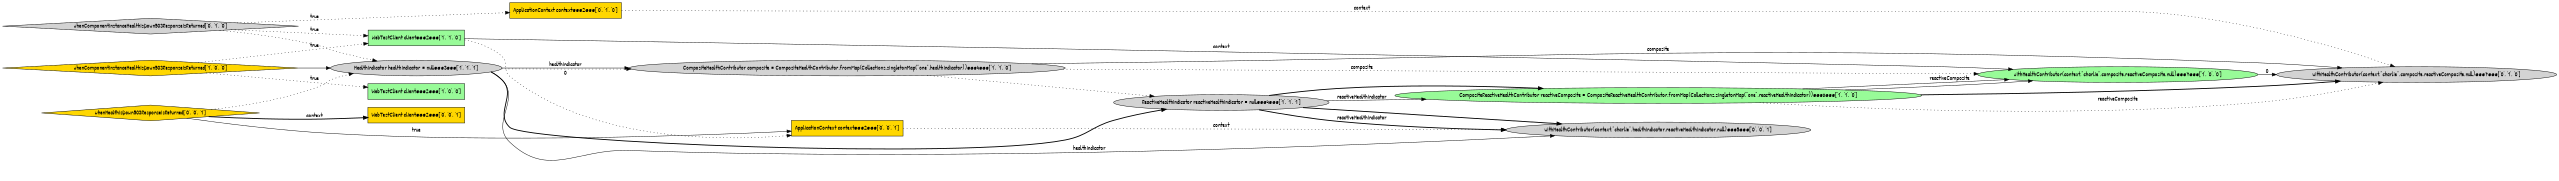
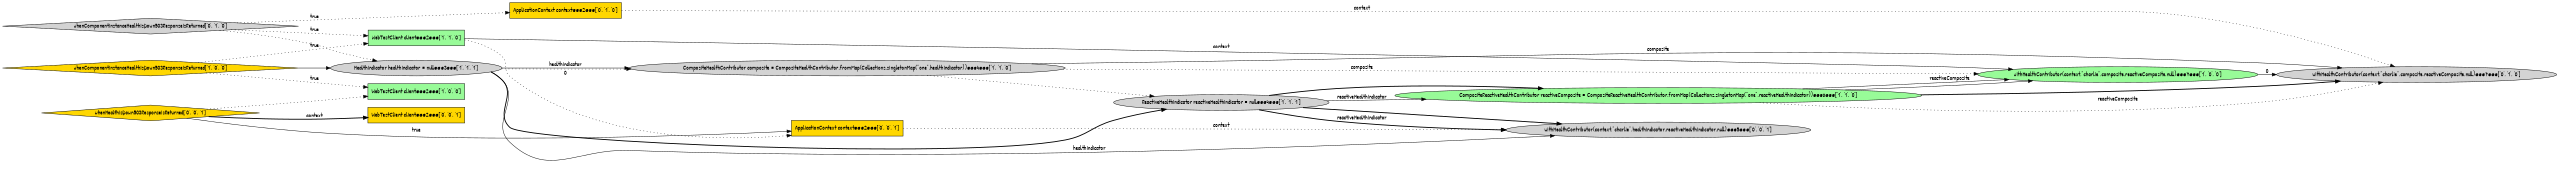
(282, 98) -> (285, 103)
